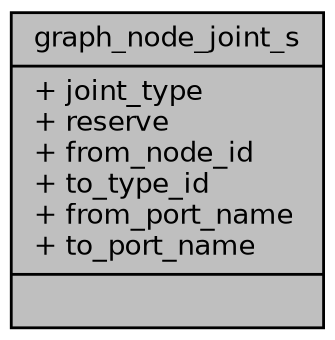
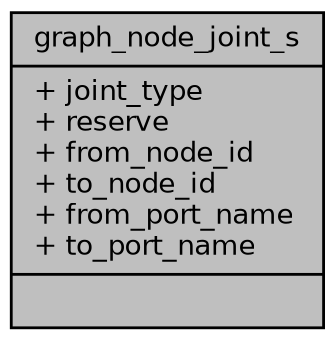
(122, 184) -> (125, 184)
